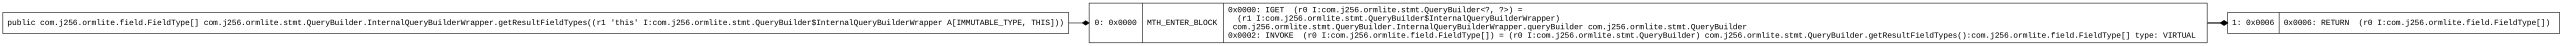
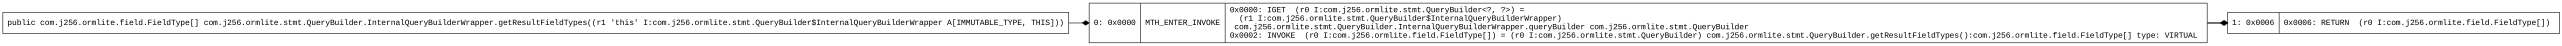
(1182, 23) -> (1183, 23)
